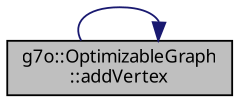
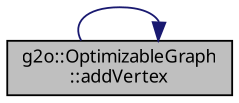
(120, 68) -> (120, 68)
